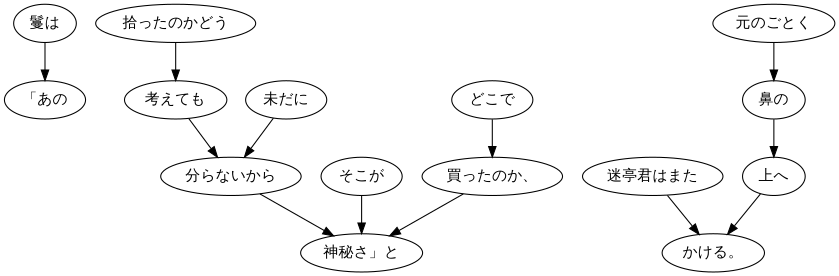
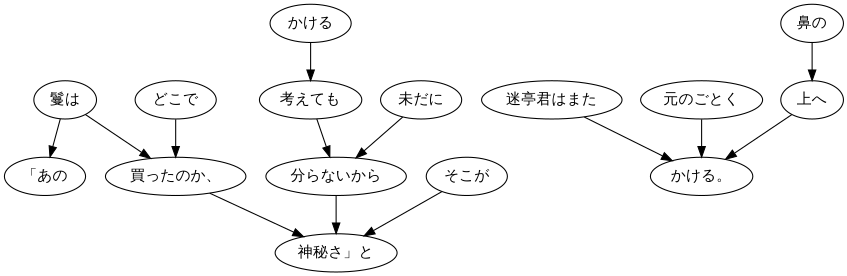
(176, 23) -> (311, 23)
(774, 56) -> (702, 133)
none -> (113, 133)
